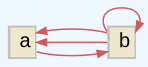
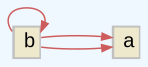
(67, 56) -> none
